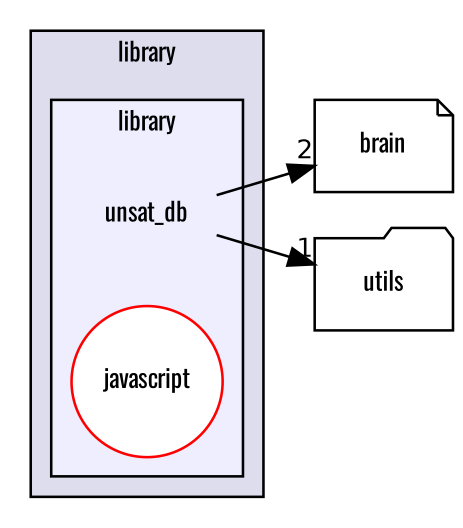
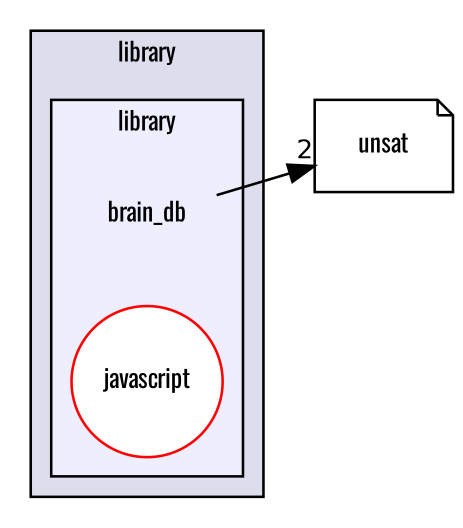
(384, 146) -> (384, 146)
(147, 215) -> (147, 215)
(384, 284) -> none
